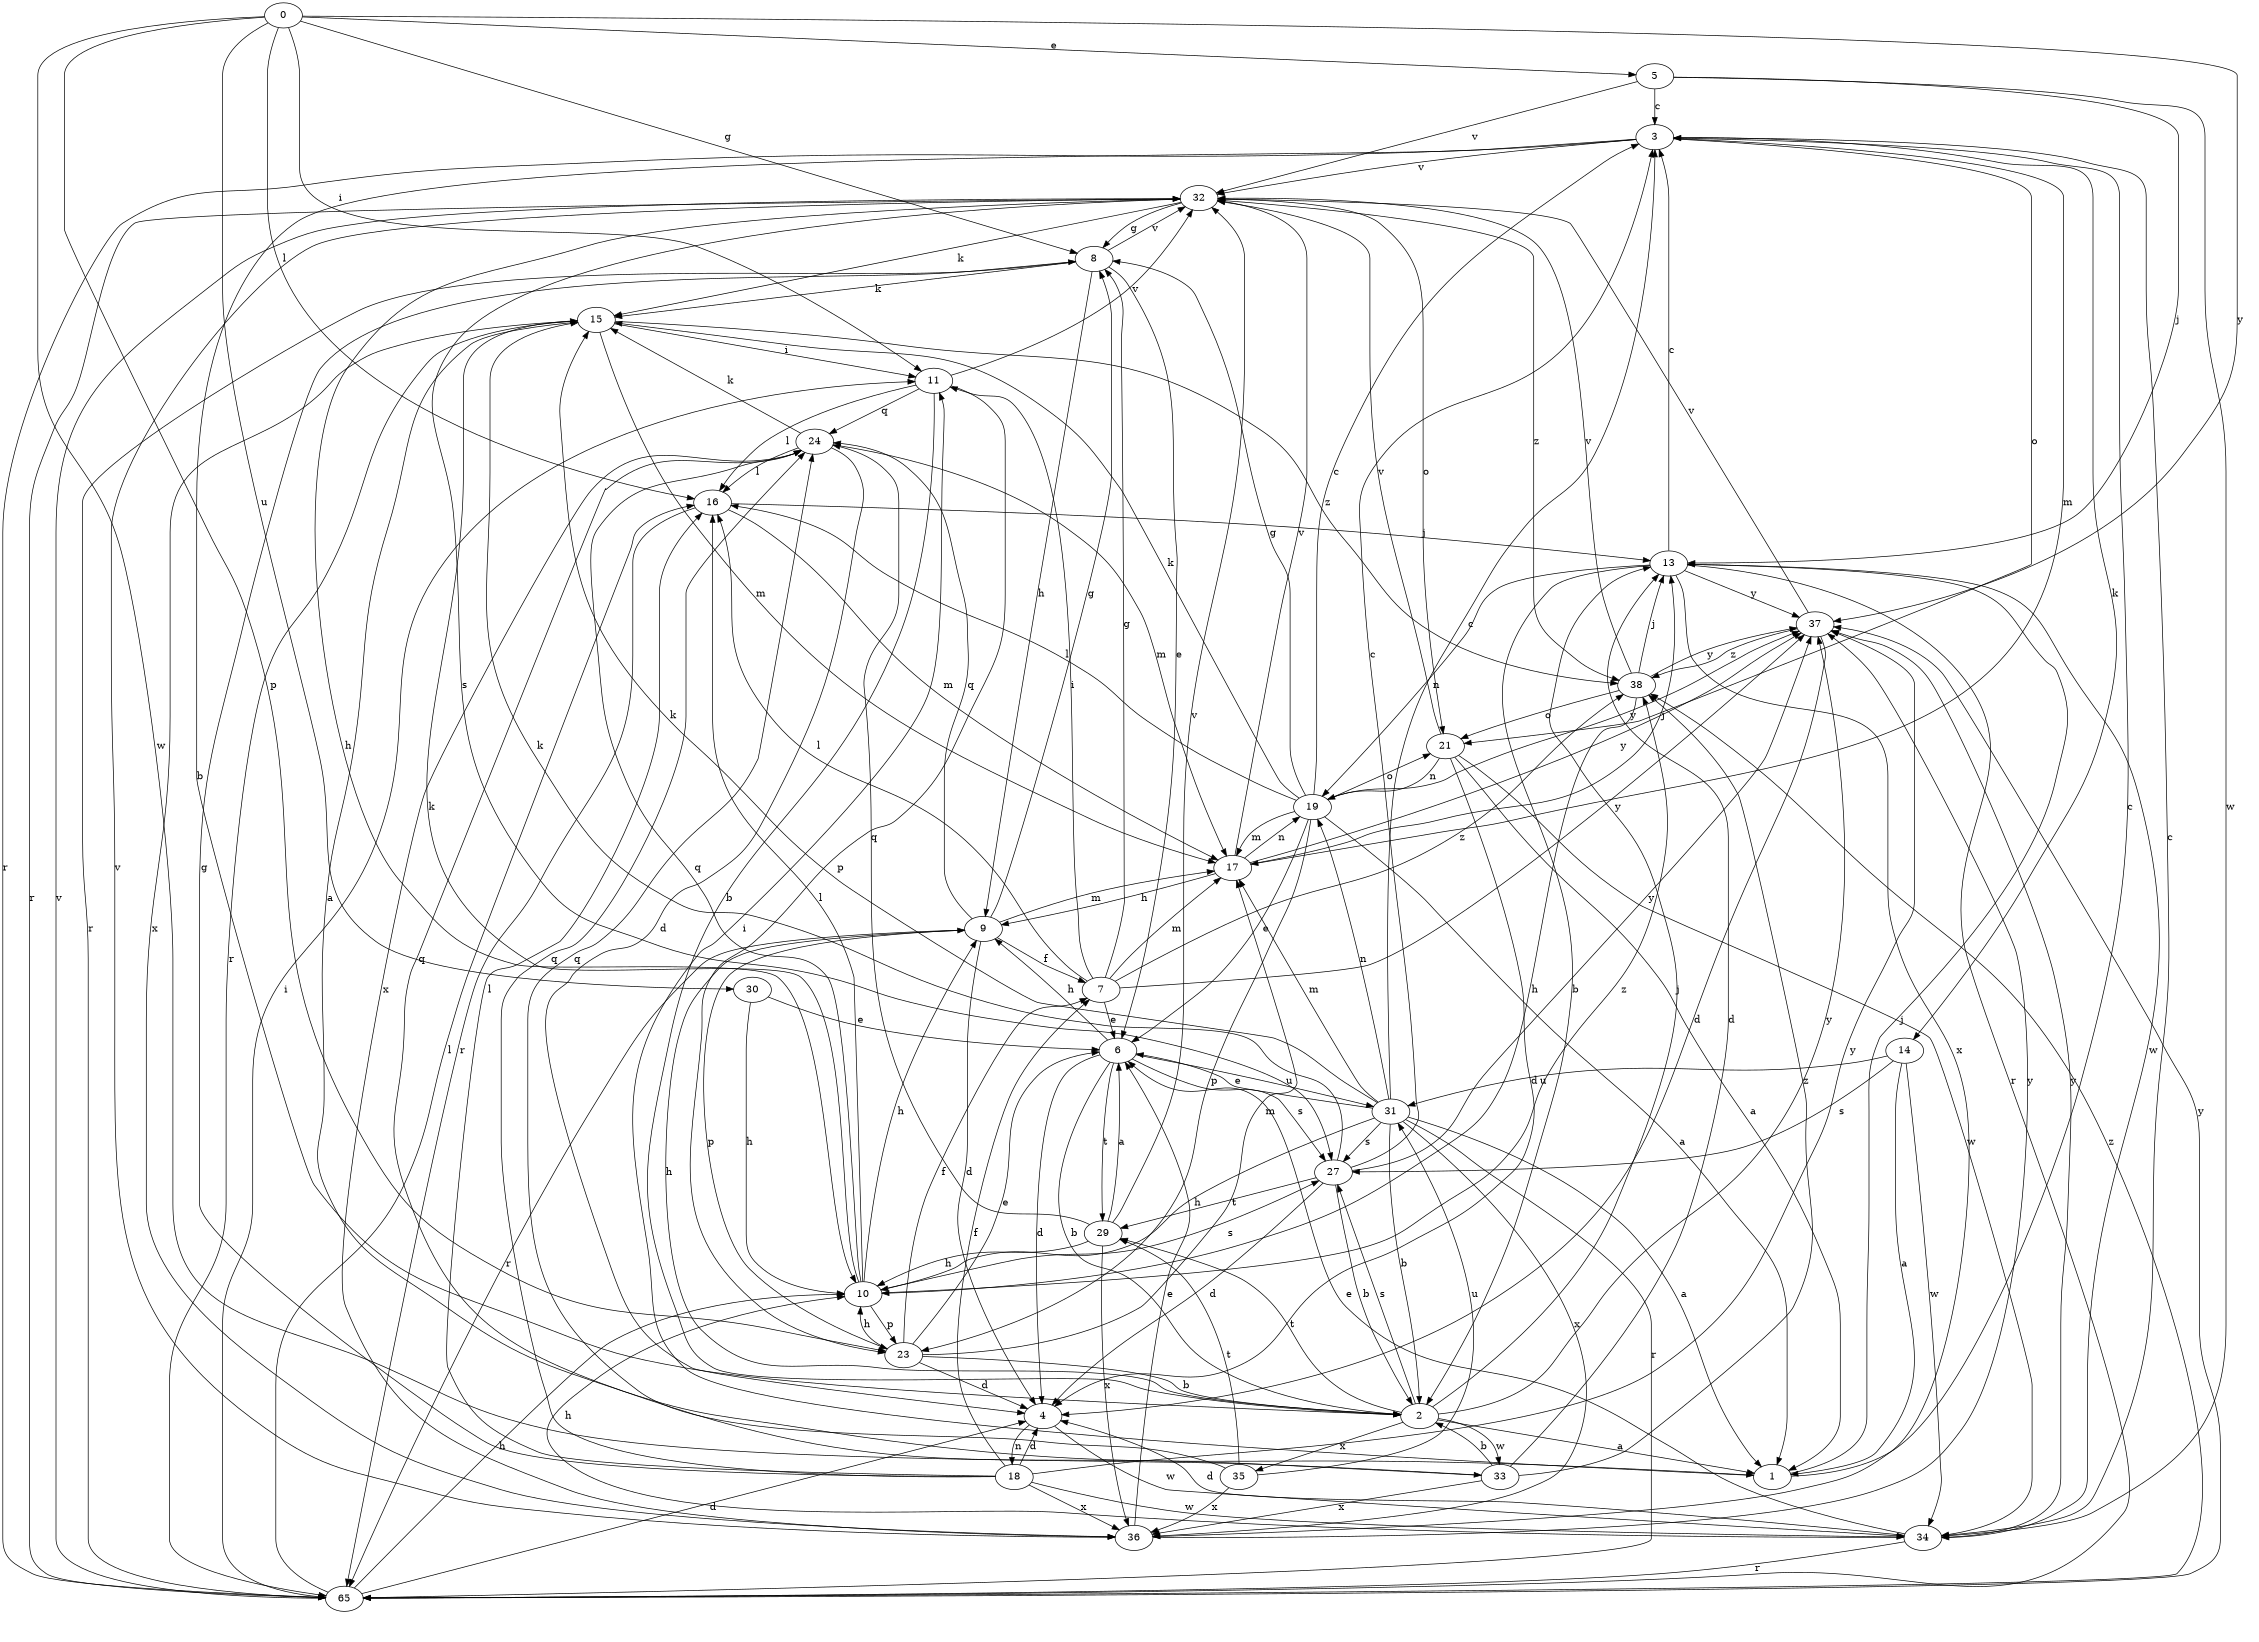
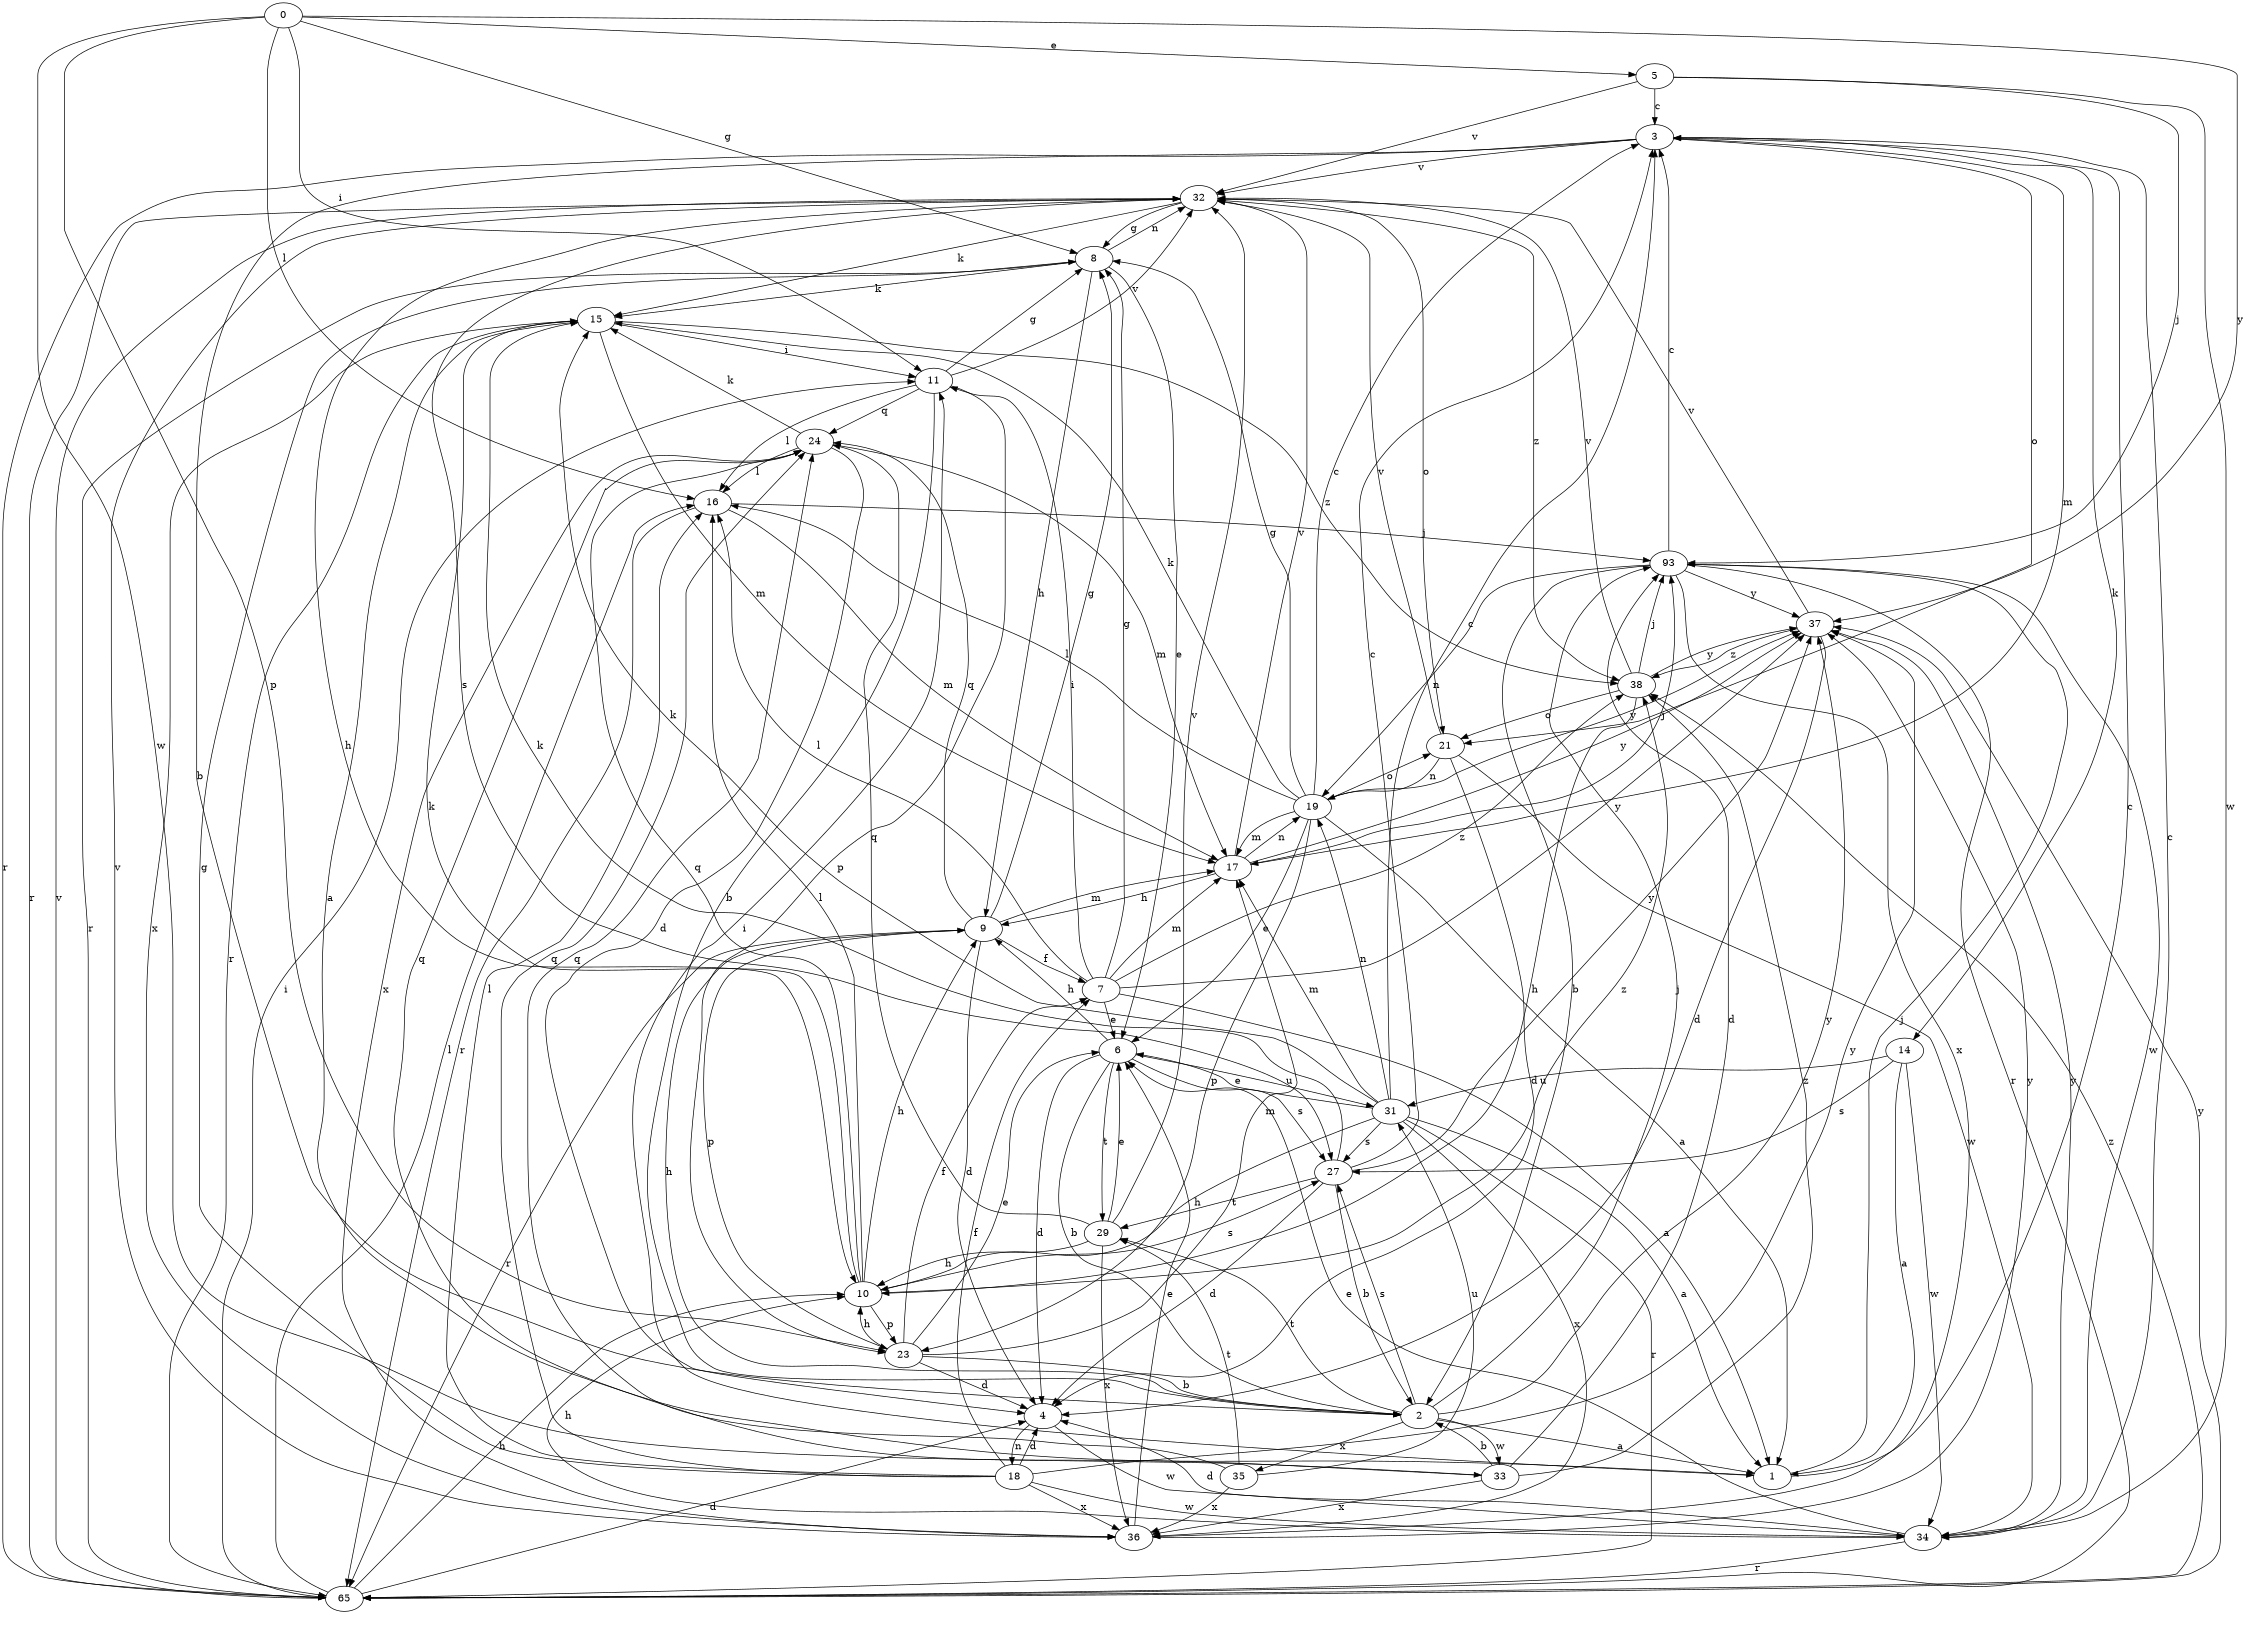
(1155, 229) -> (1155, 229)
none -> (1011, 322)
(1669, 564) -> (1669, 564)
(752, 990) -> none
(1726, 1088) -> (1521, 1124)
(1122, 1142) -> (1122, 1142)
(1399, 1261) -> none
